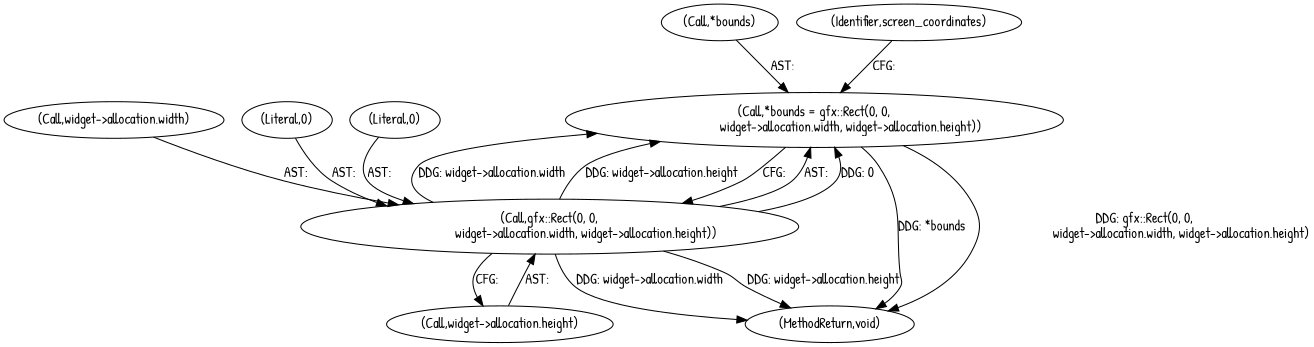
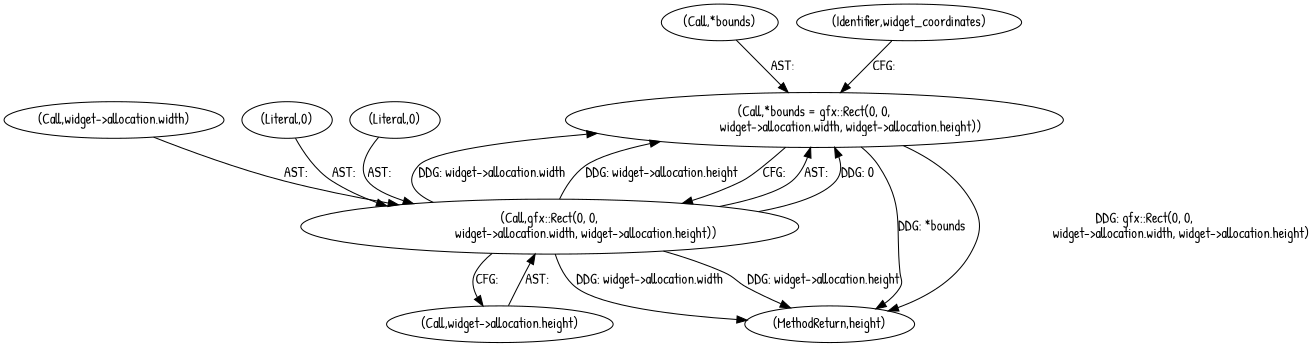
(909, 22) -> (909, 22)
(830, 324) -> (830, 324)
